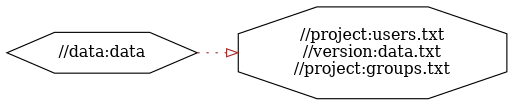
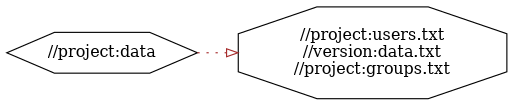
(102, 53) -> (102, 53)
